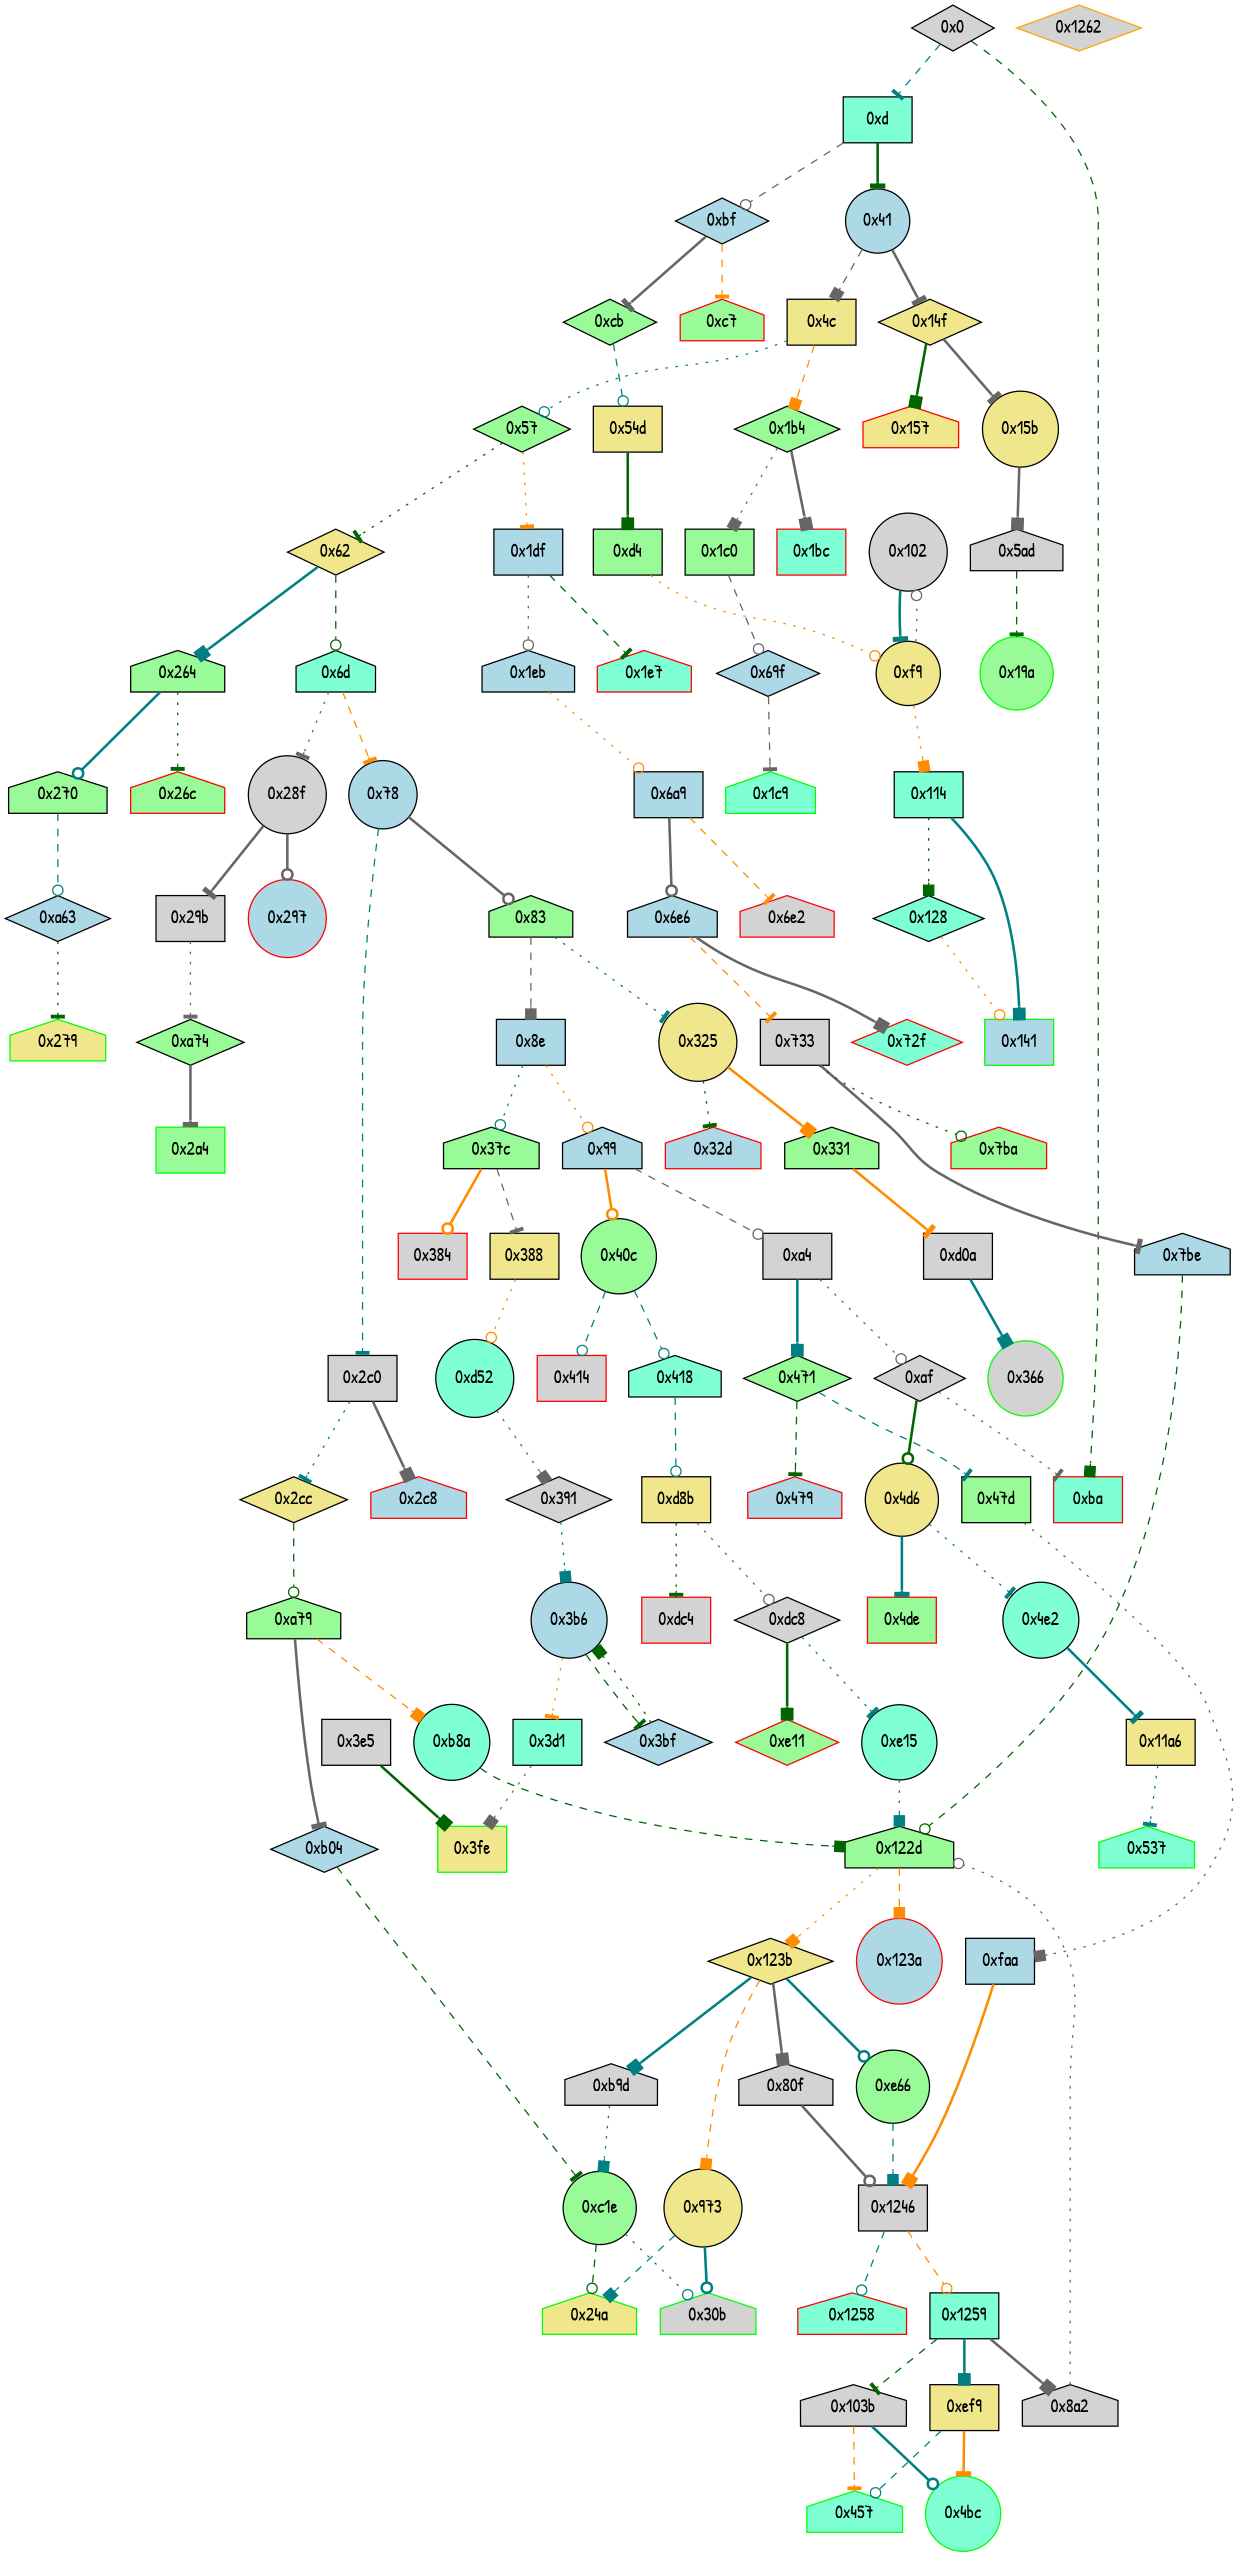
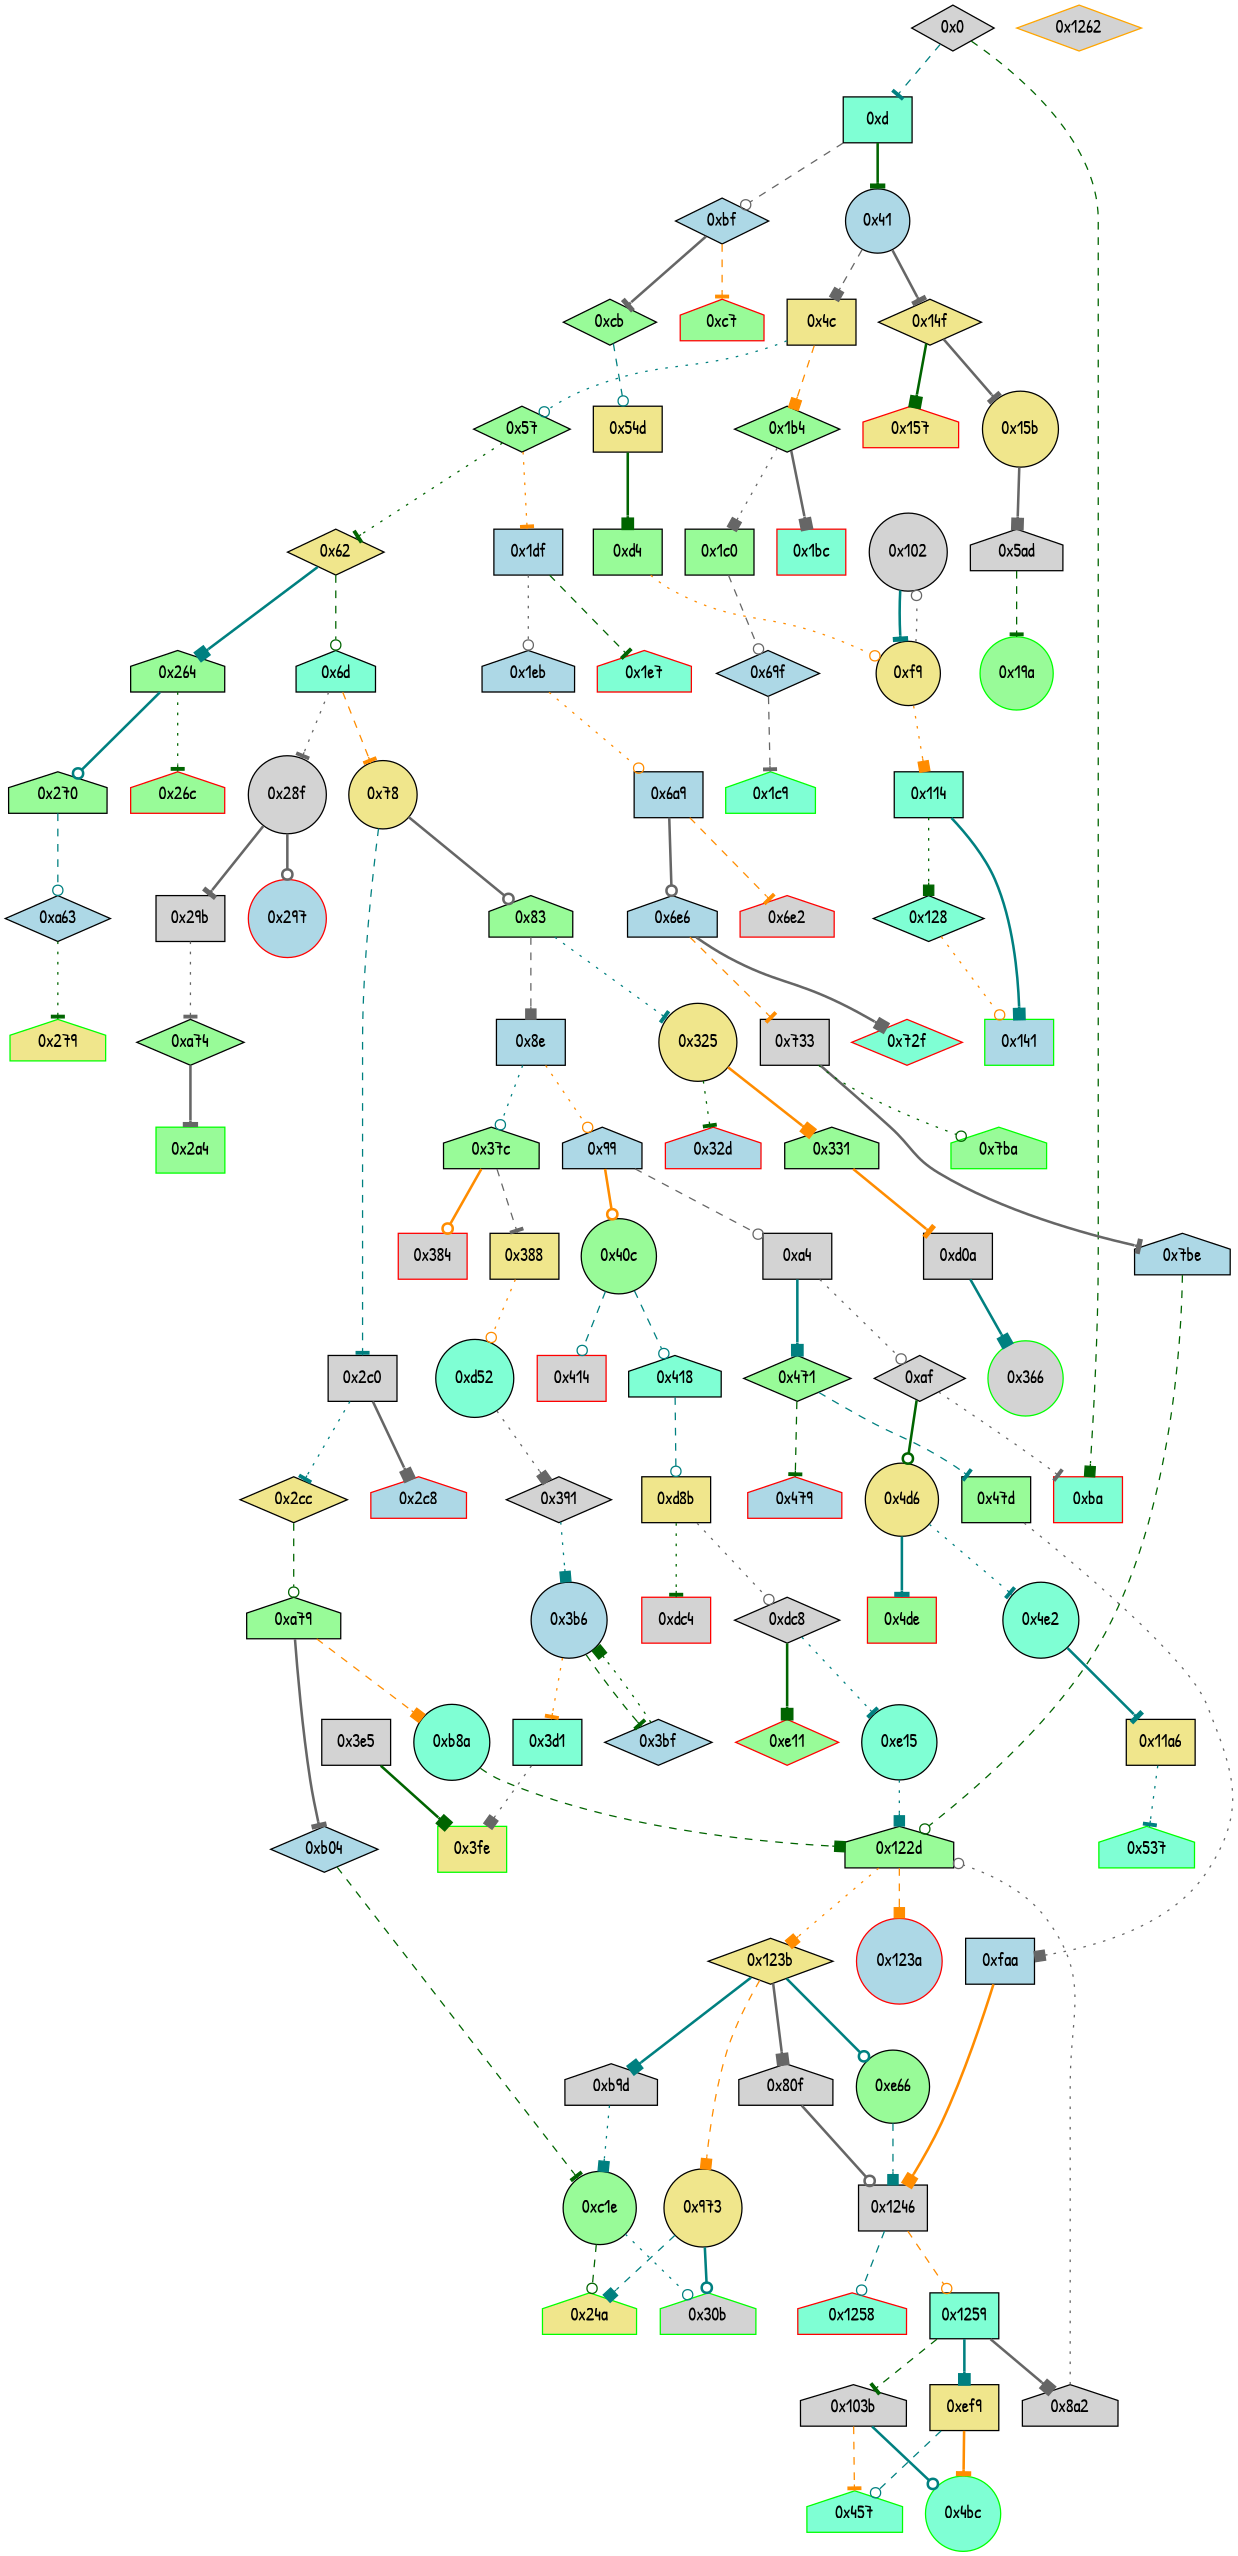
(383, 795) -> (383, 795)
(999, 1150) -> (999, 1150)
